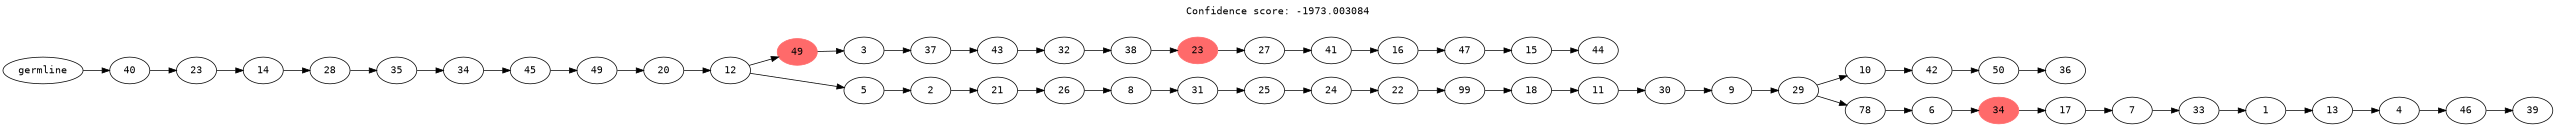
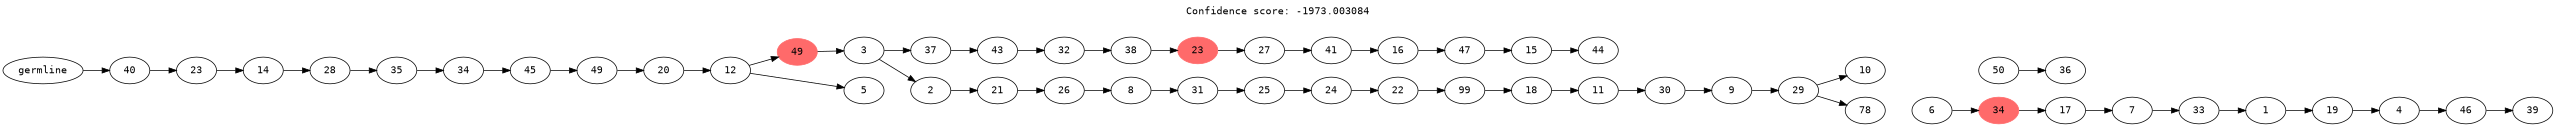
(1932, 70) -> none
(894, 90) -> (894, 69)
(1895, 111) -> none
(2332, 111) -> (2332, 111)
